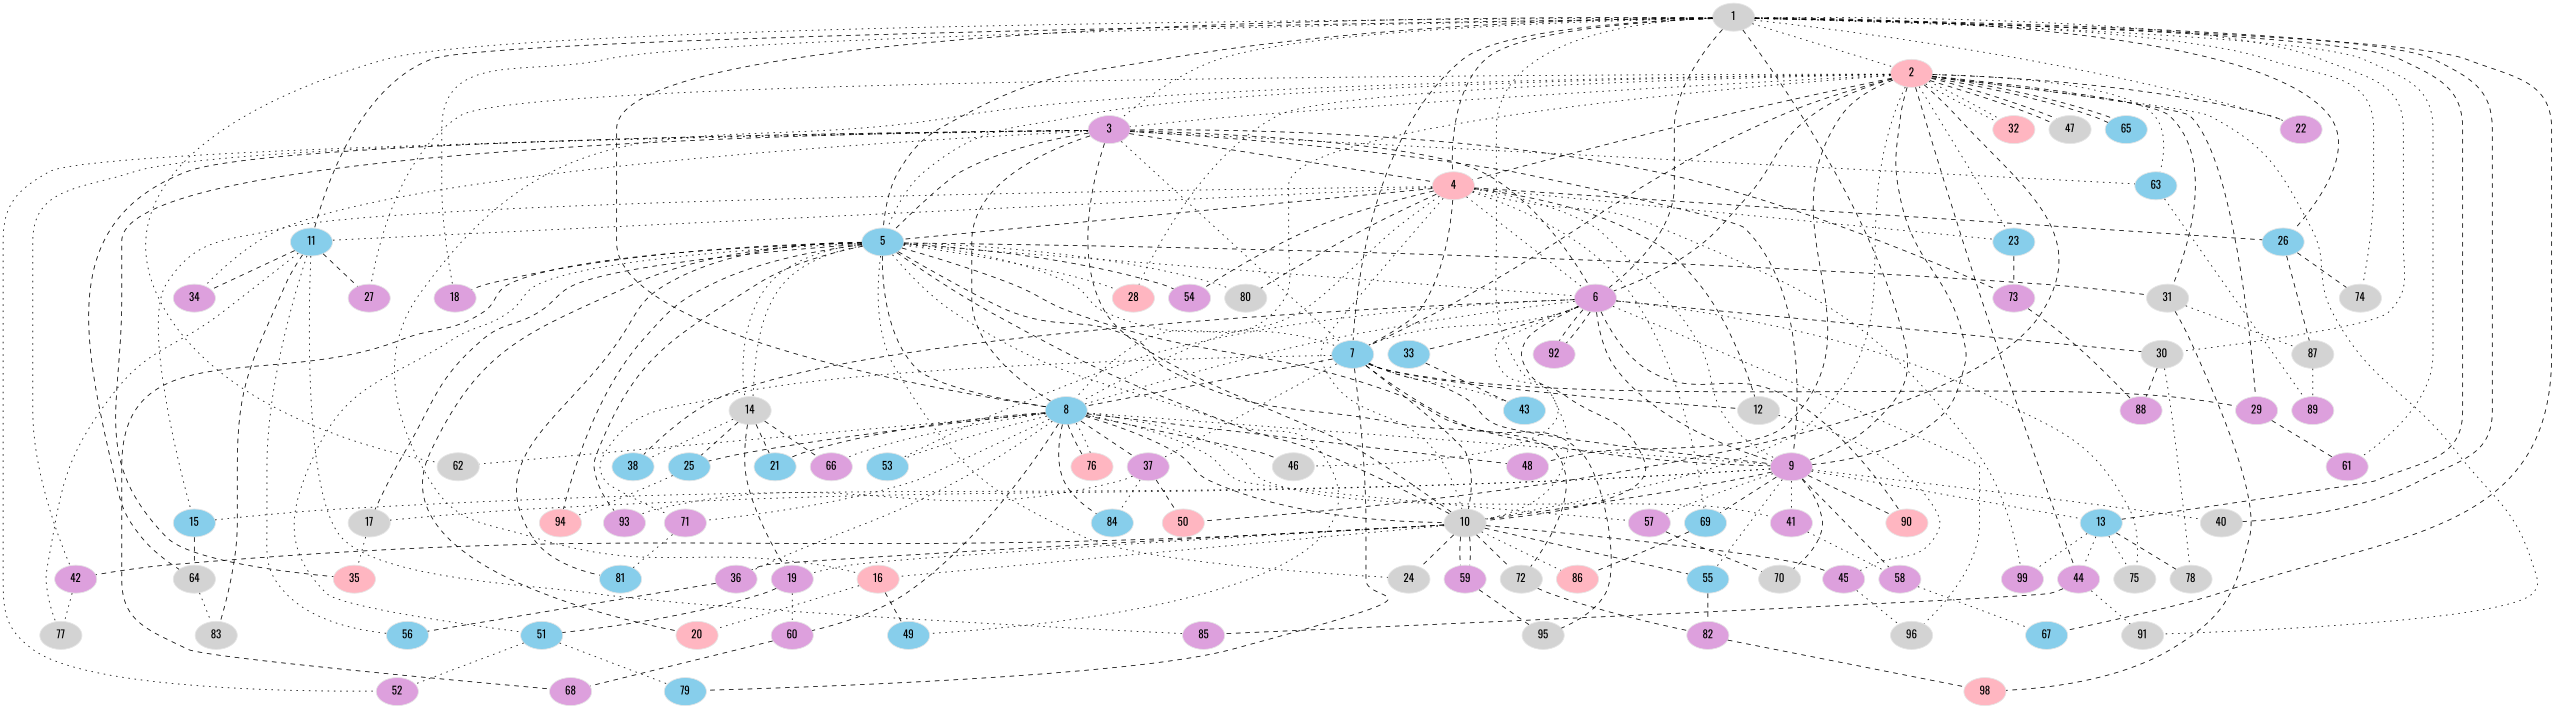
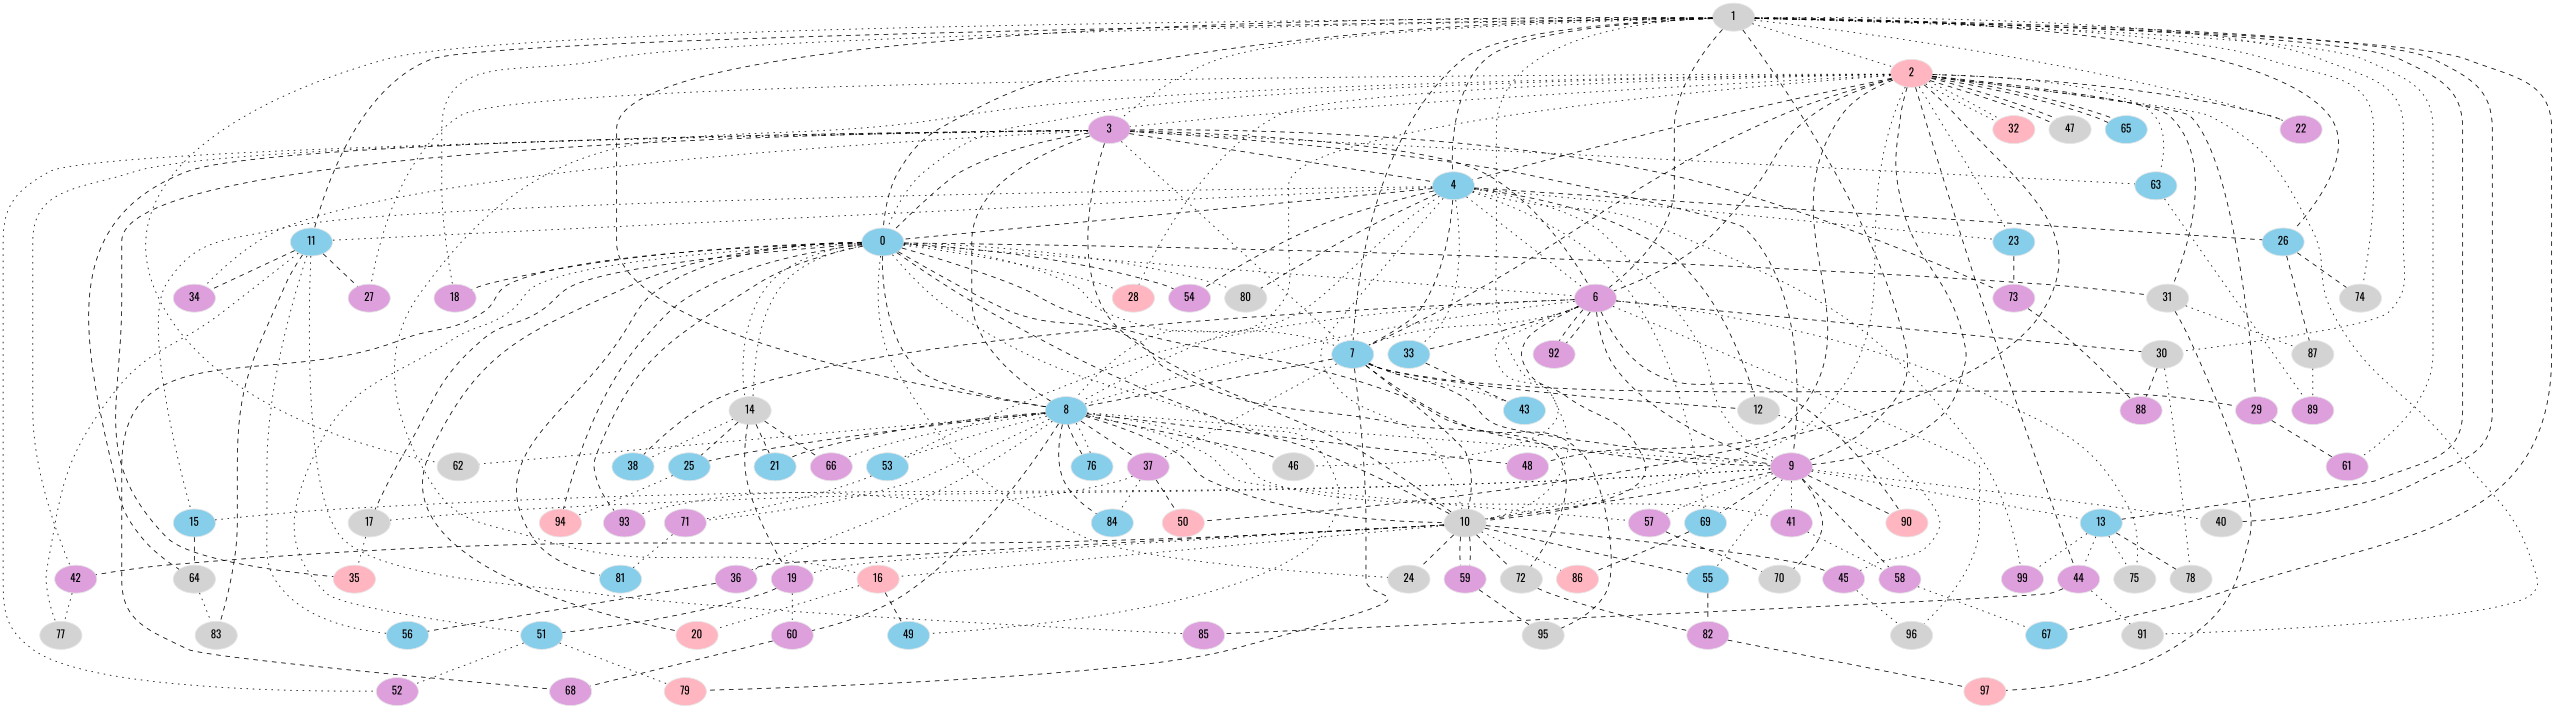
(1453, 186) -> (1453, 186)
(883, 242) -> (883, 242)
none -> (1457, 277)
(908, 373) -> (781, 503)
(1092, 467) -> (1092, 467)
(685, 692) -> (685, 692)
(1985, 692) -> (1985, 692)
